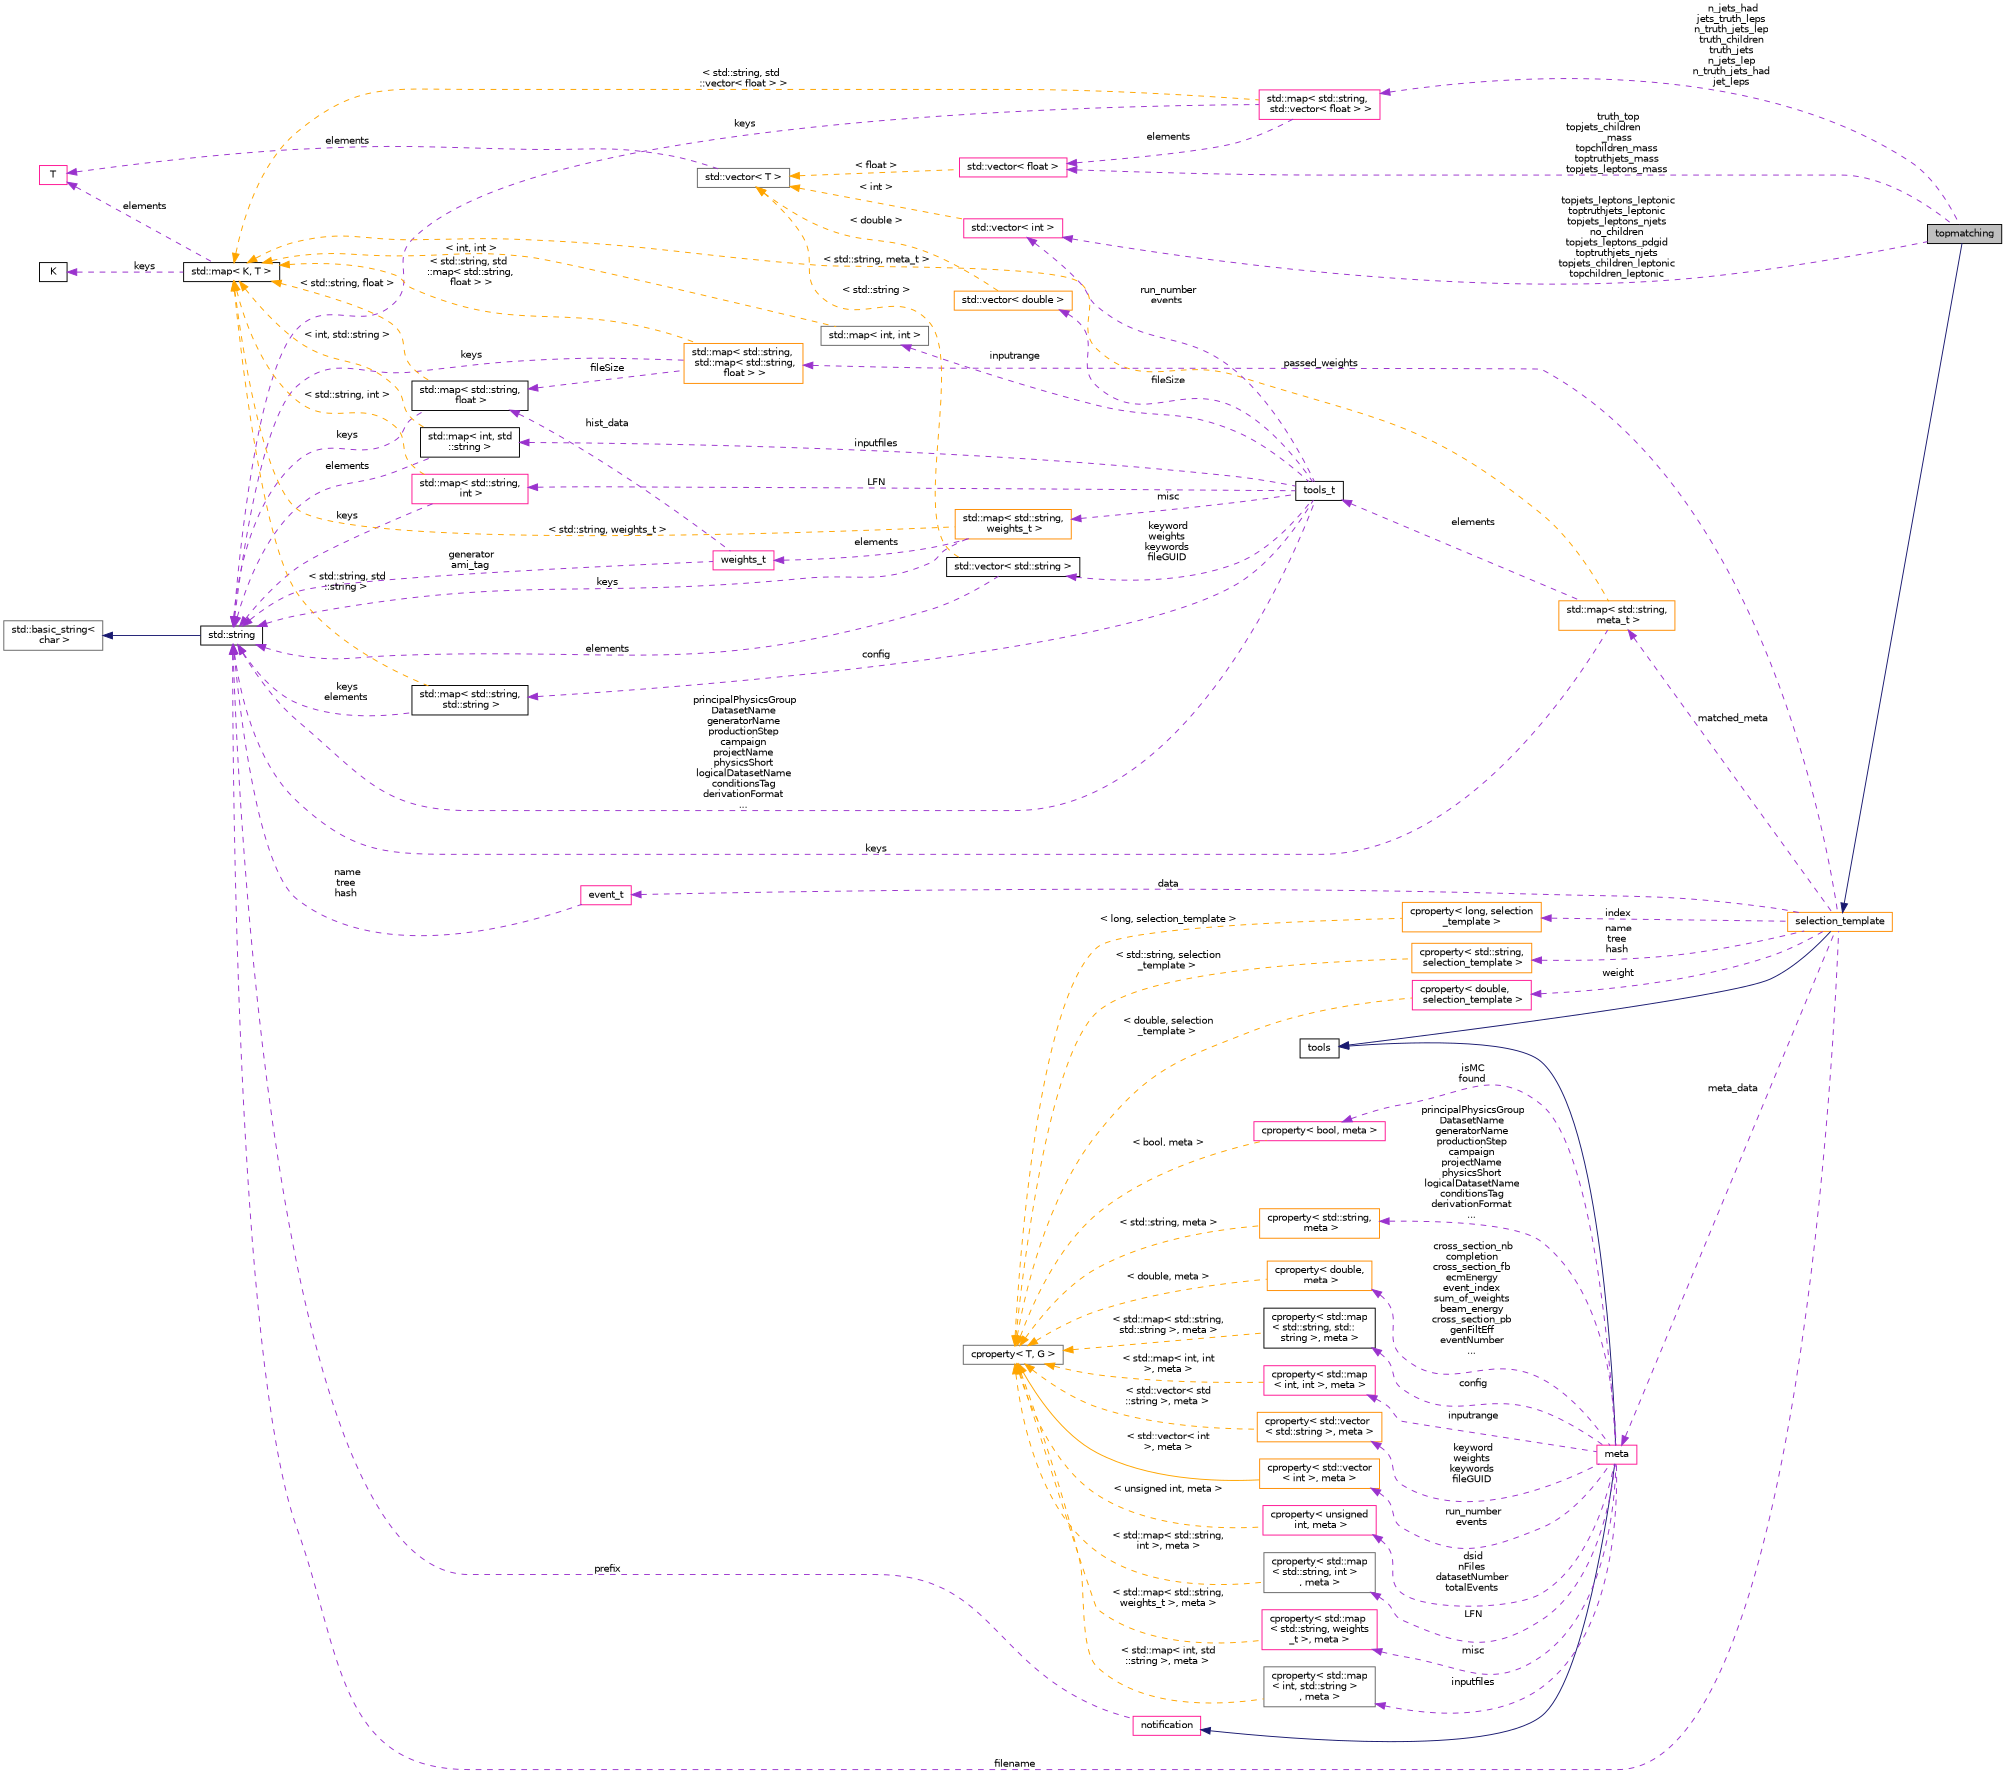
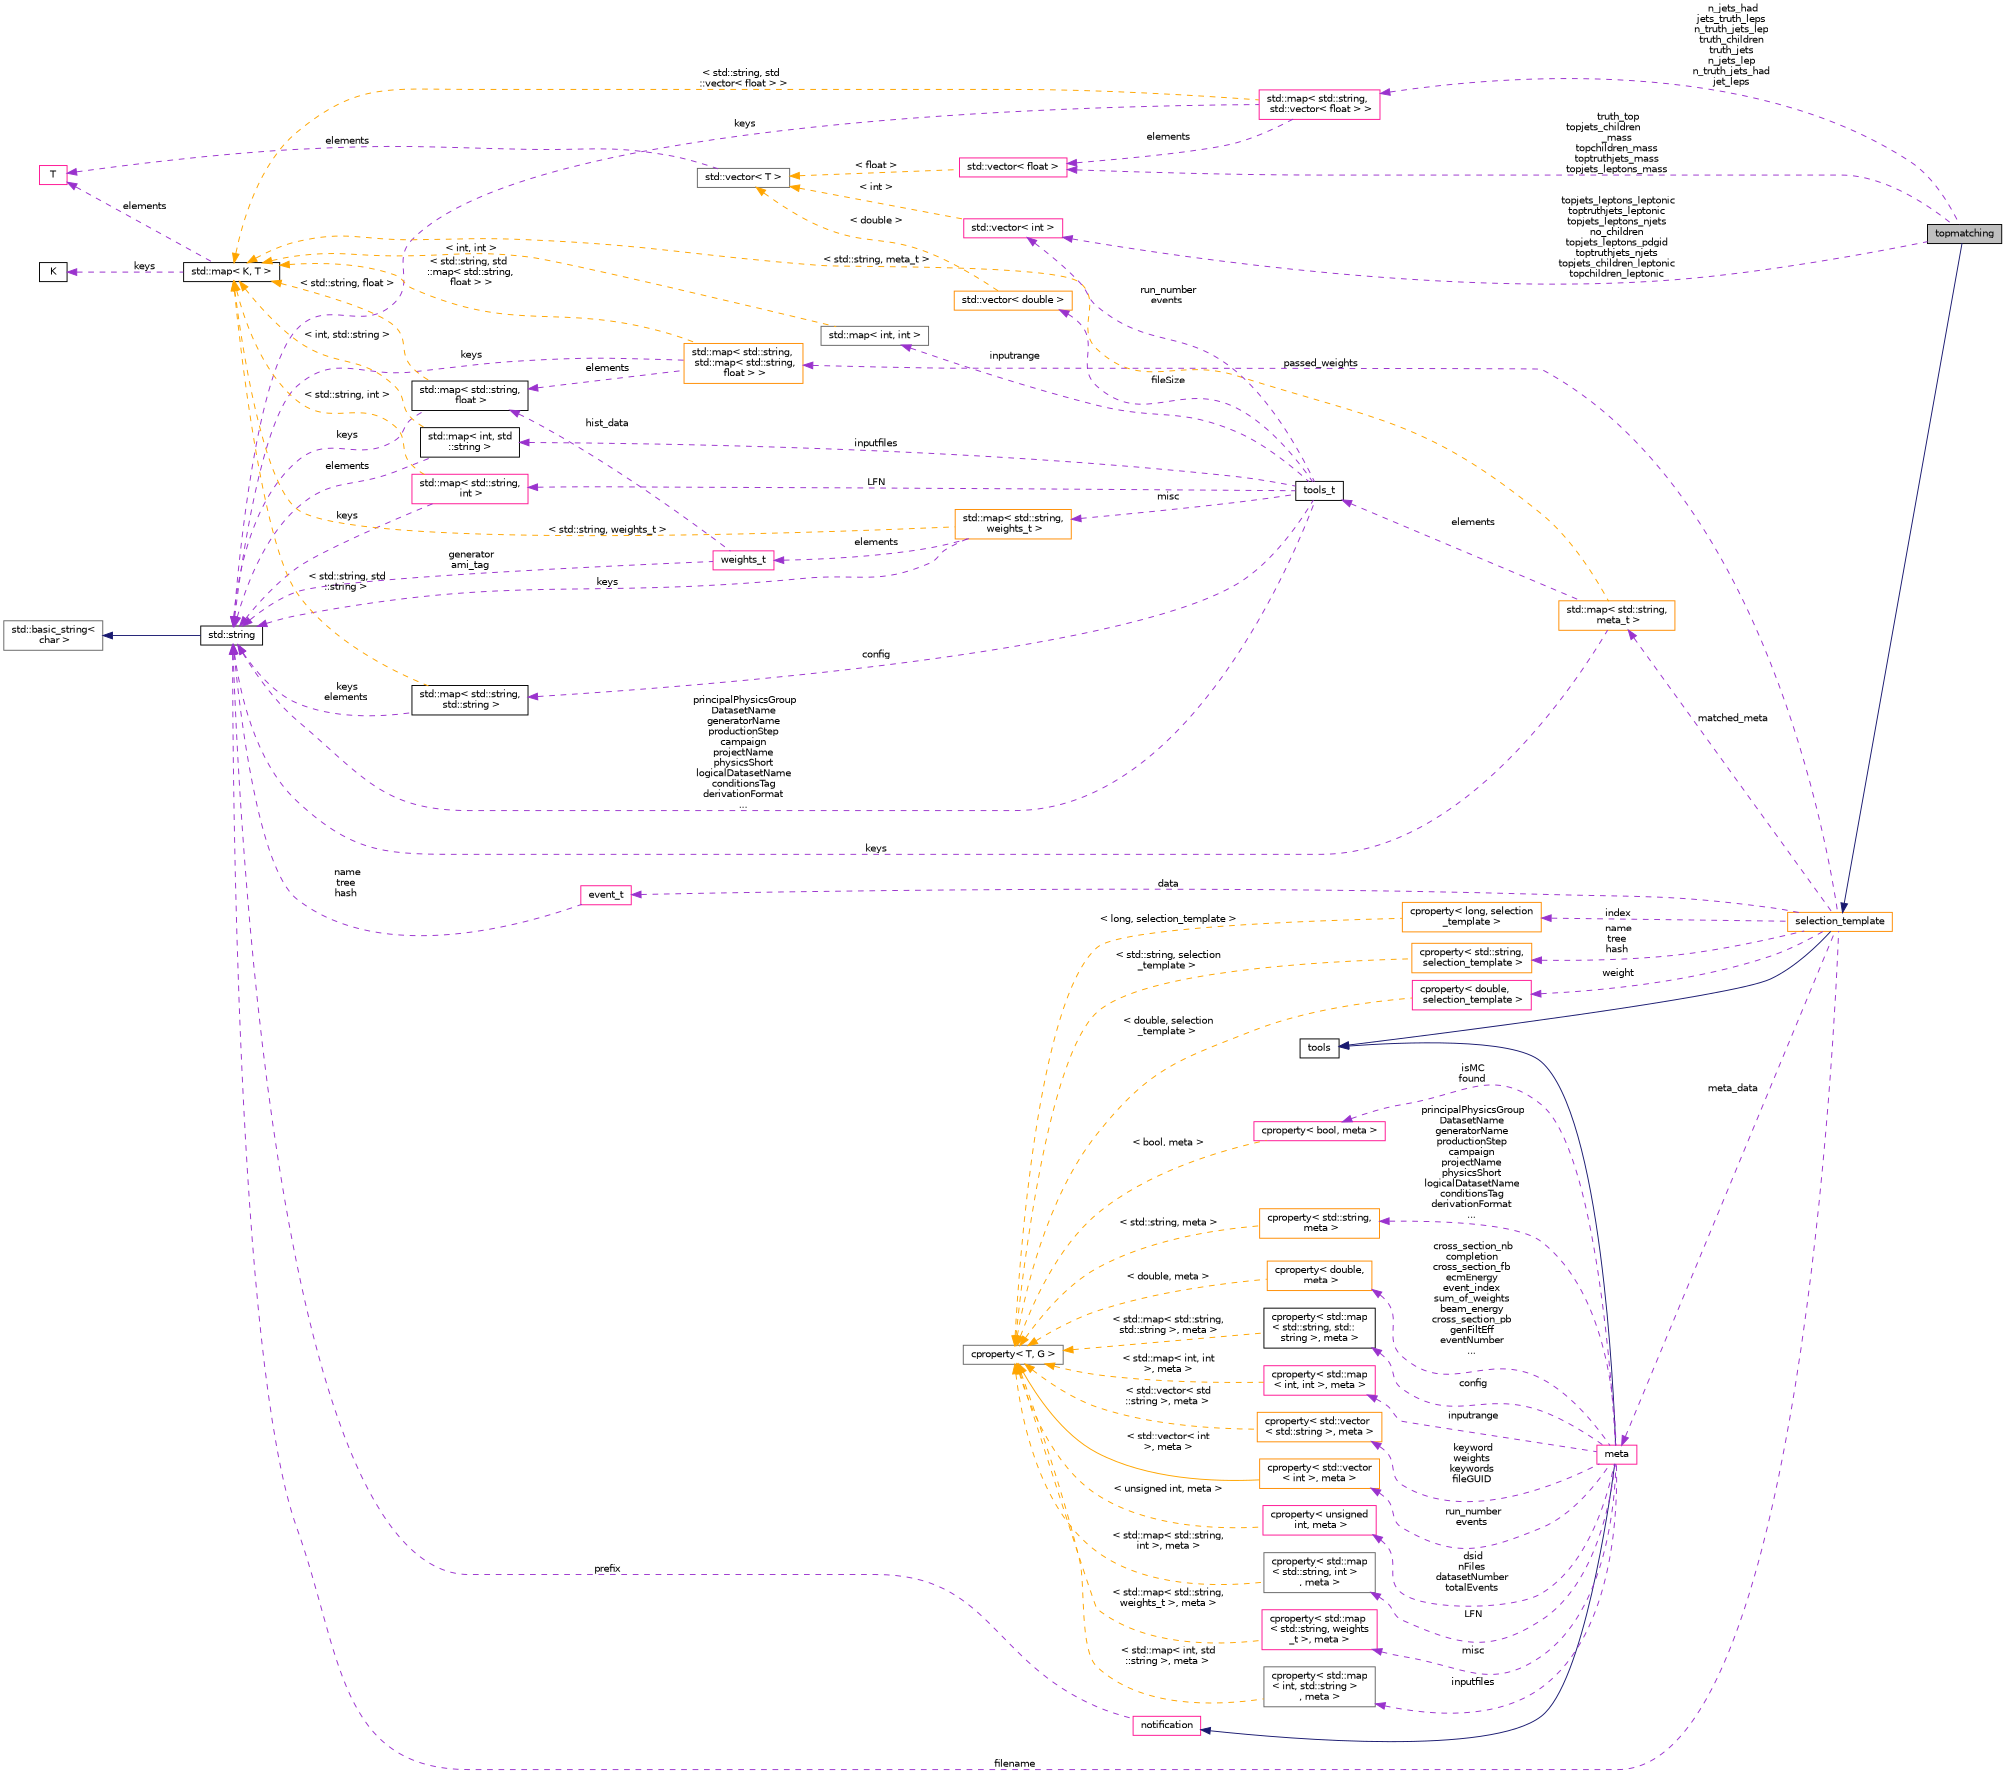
(606, 369) -> (606, 369)
(1013, 567) -> none
